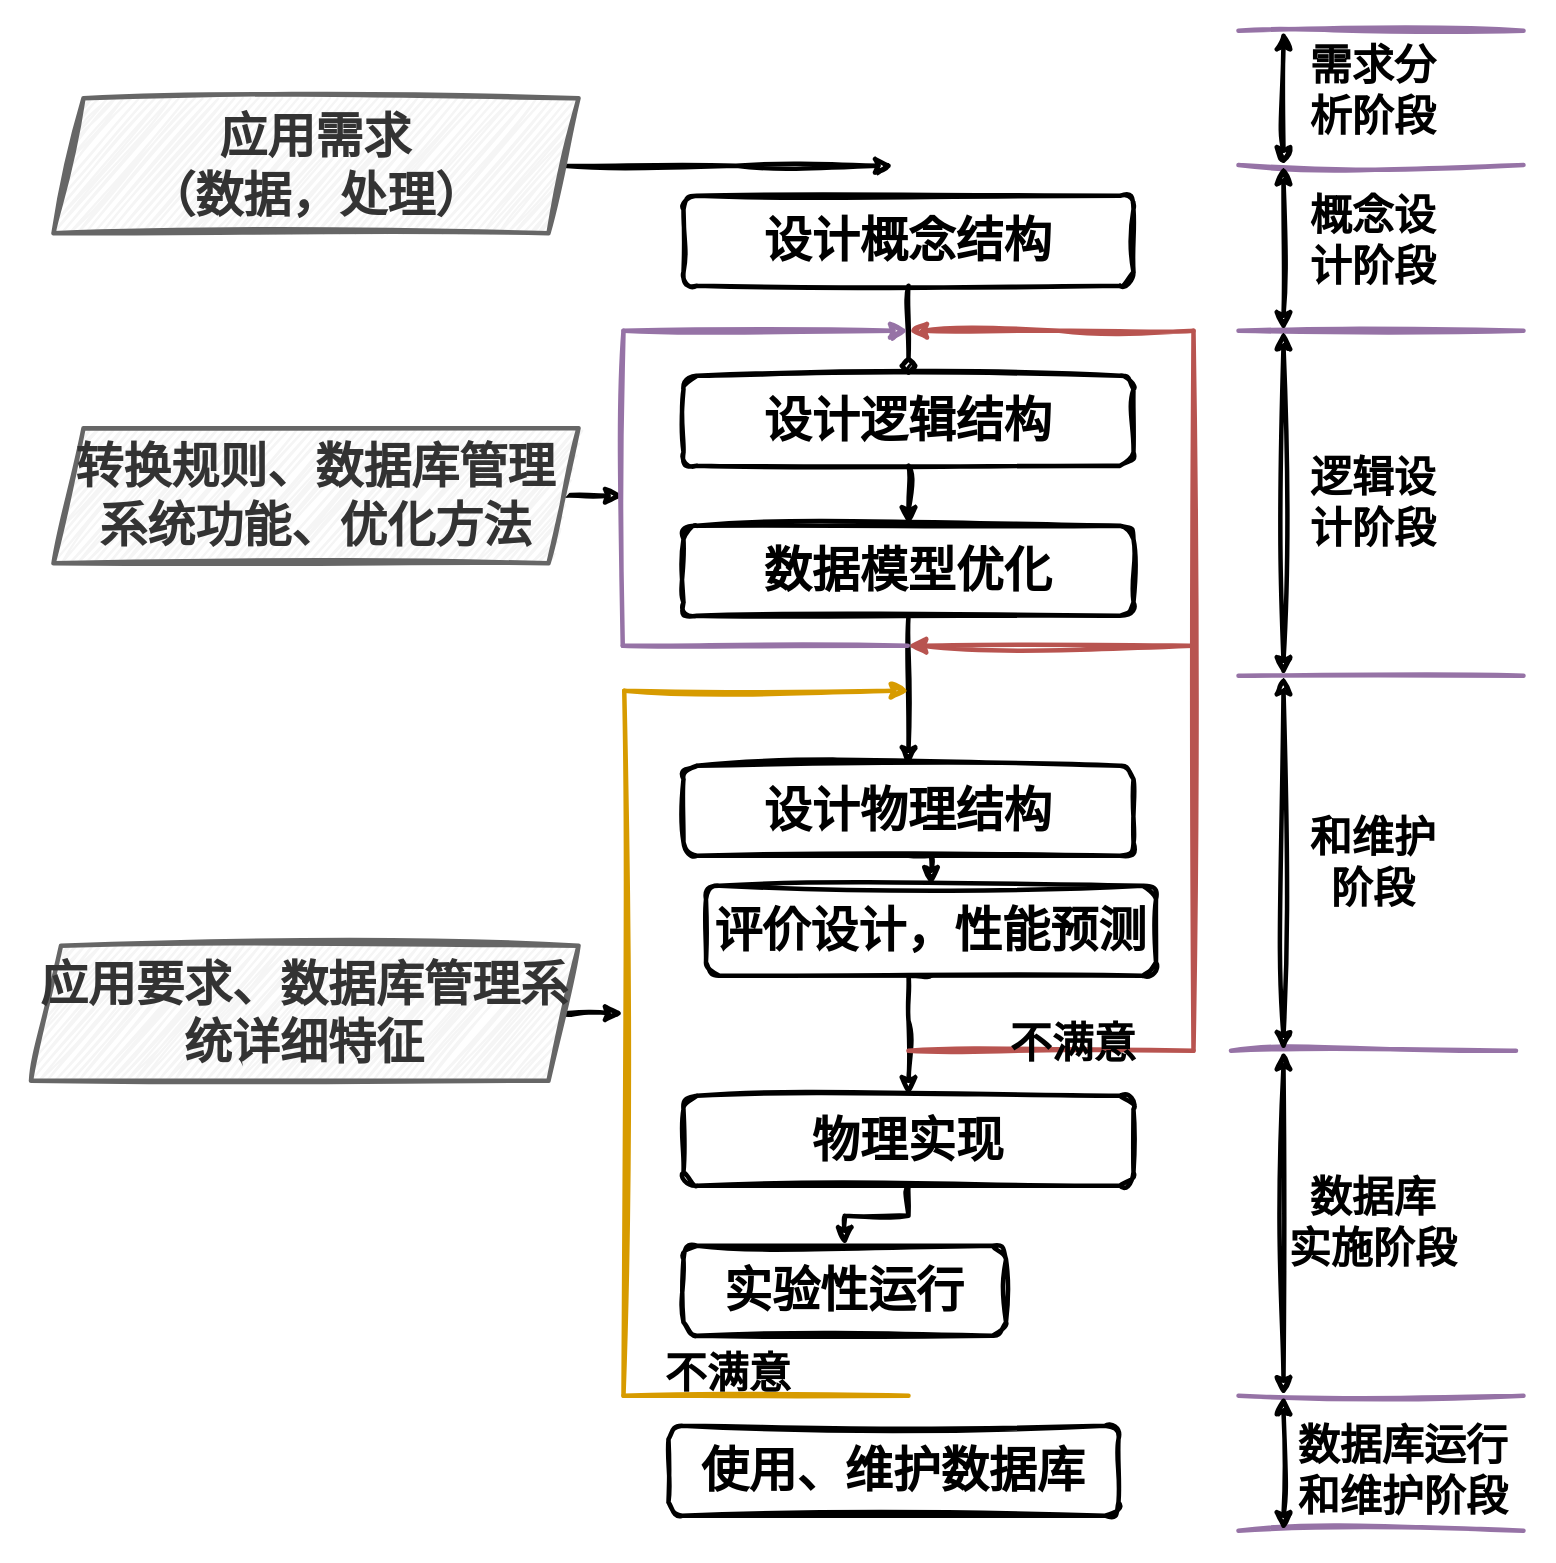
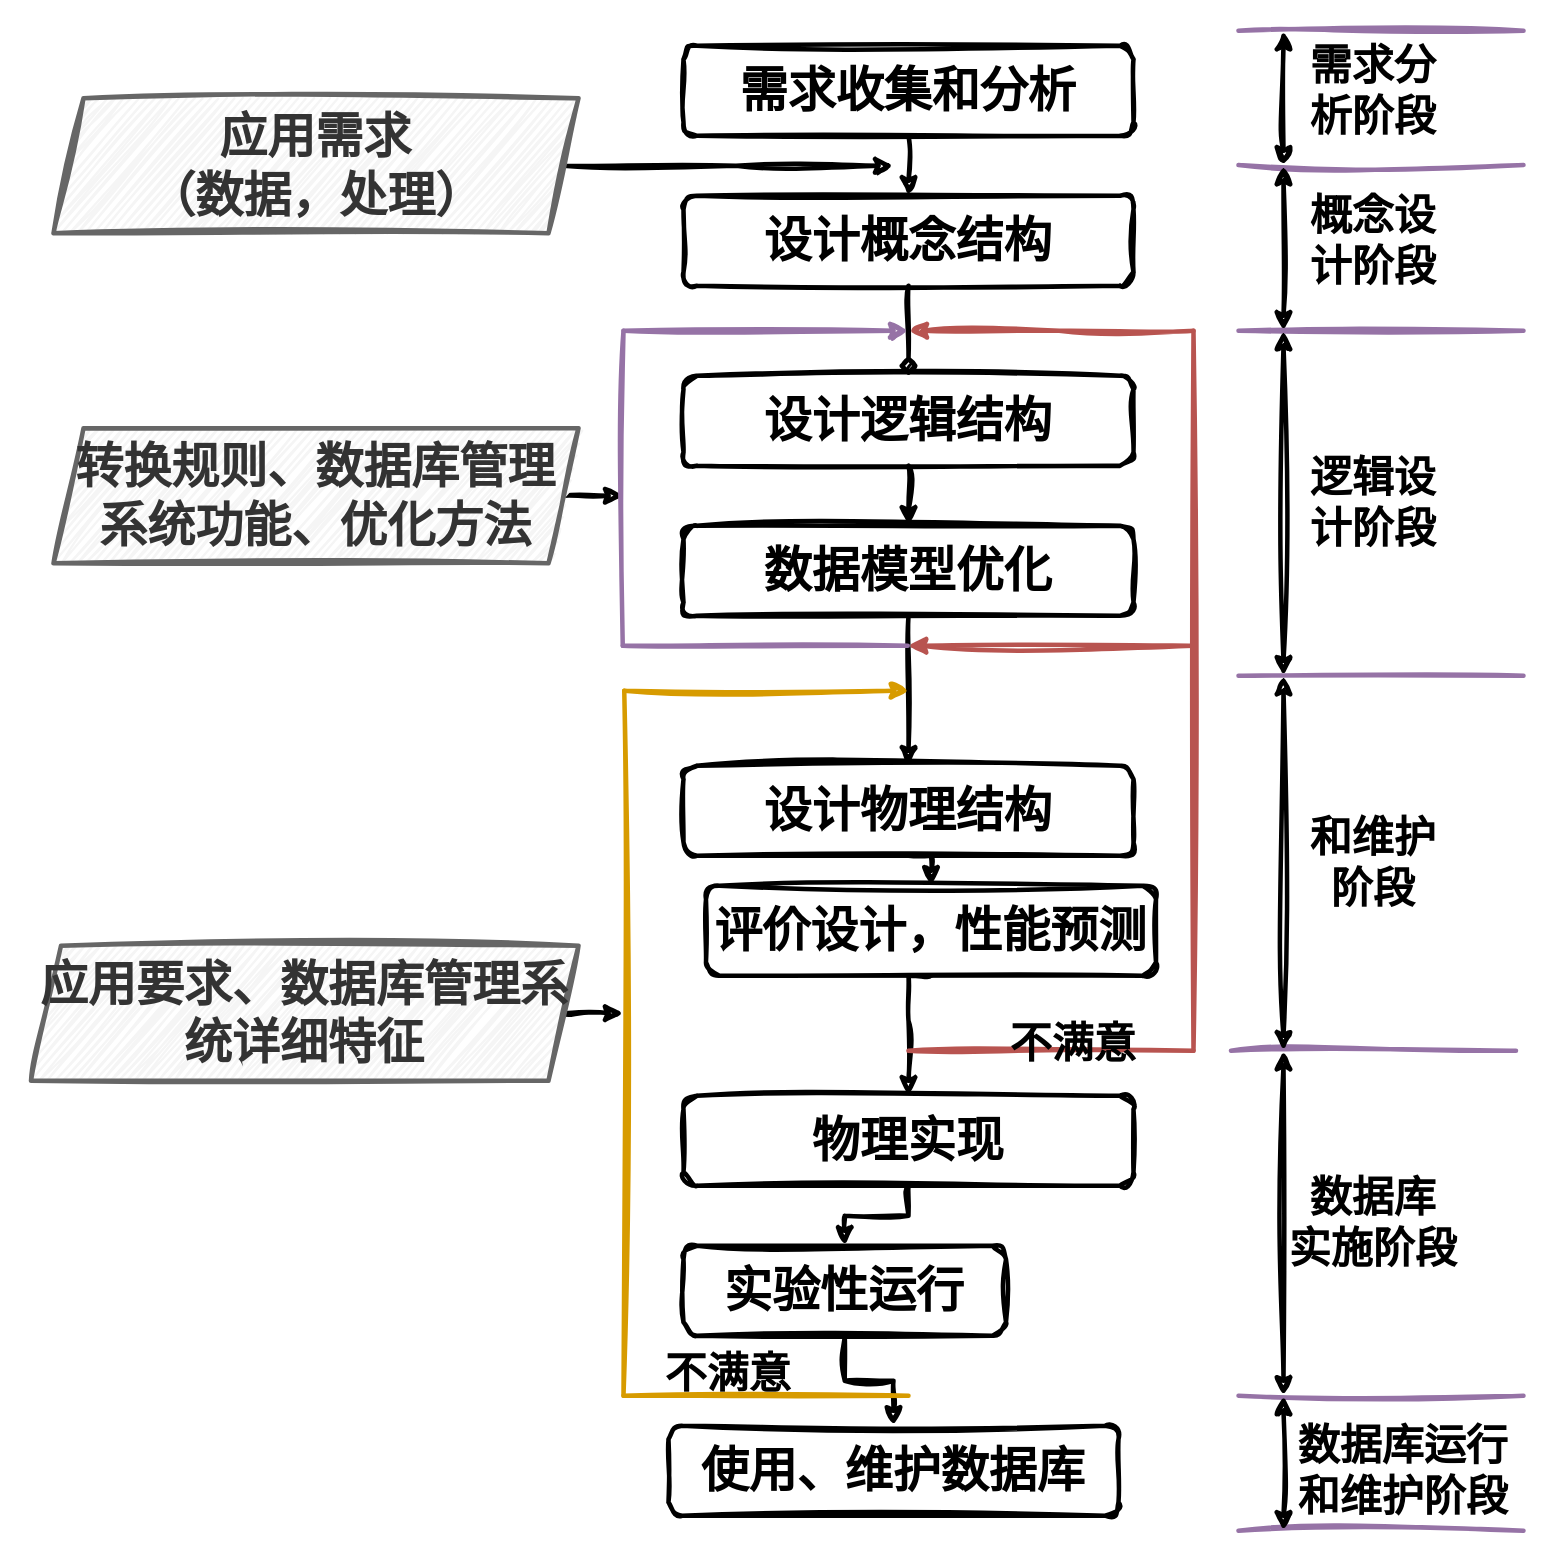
none -> (908, 91)
none -> (908, 159)
none -> (862, 1381)
